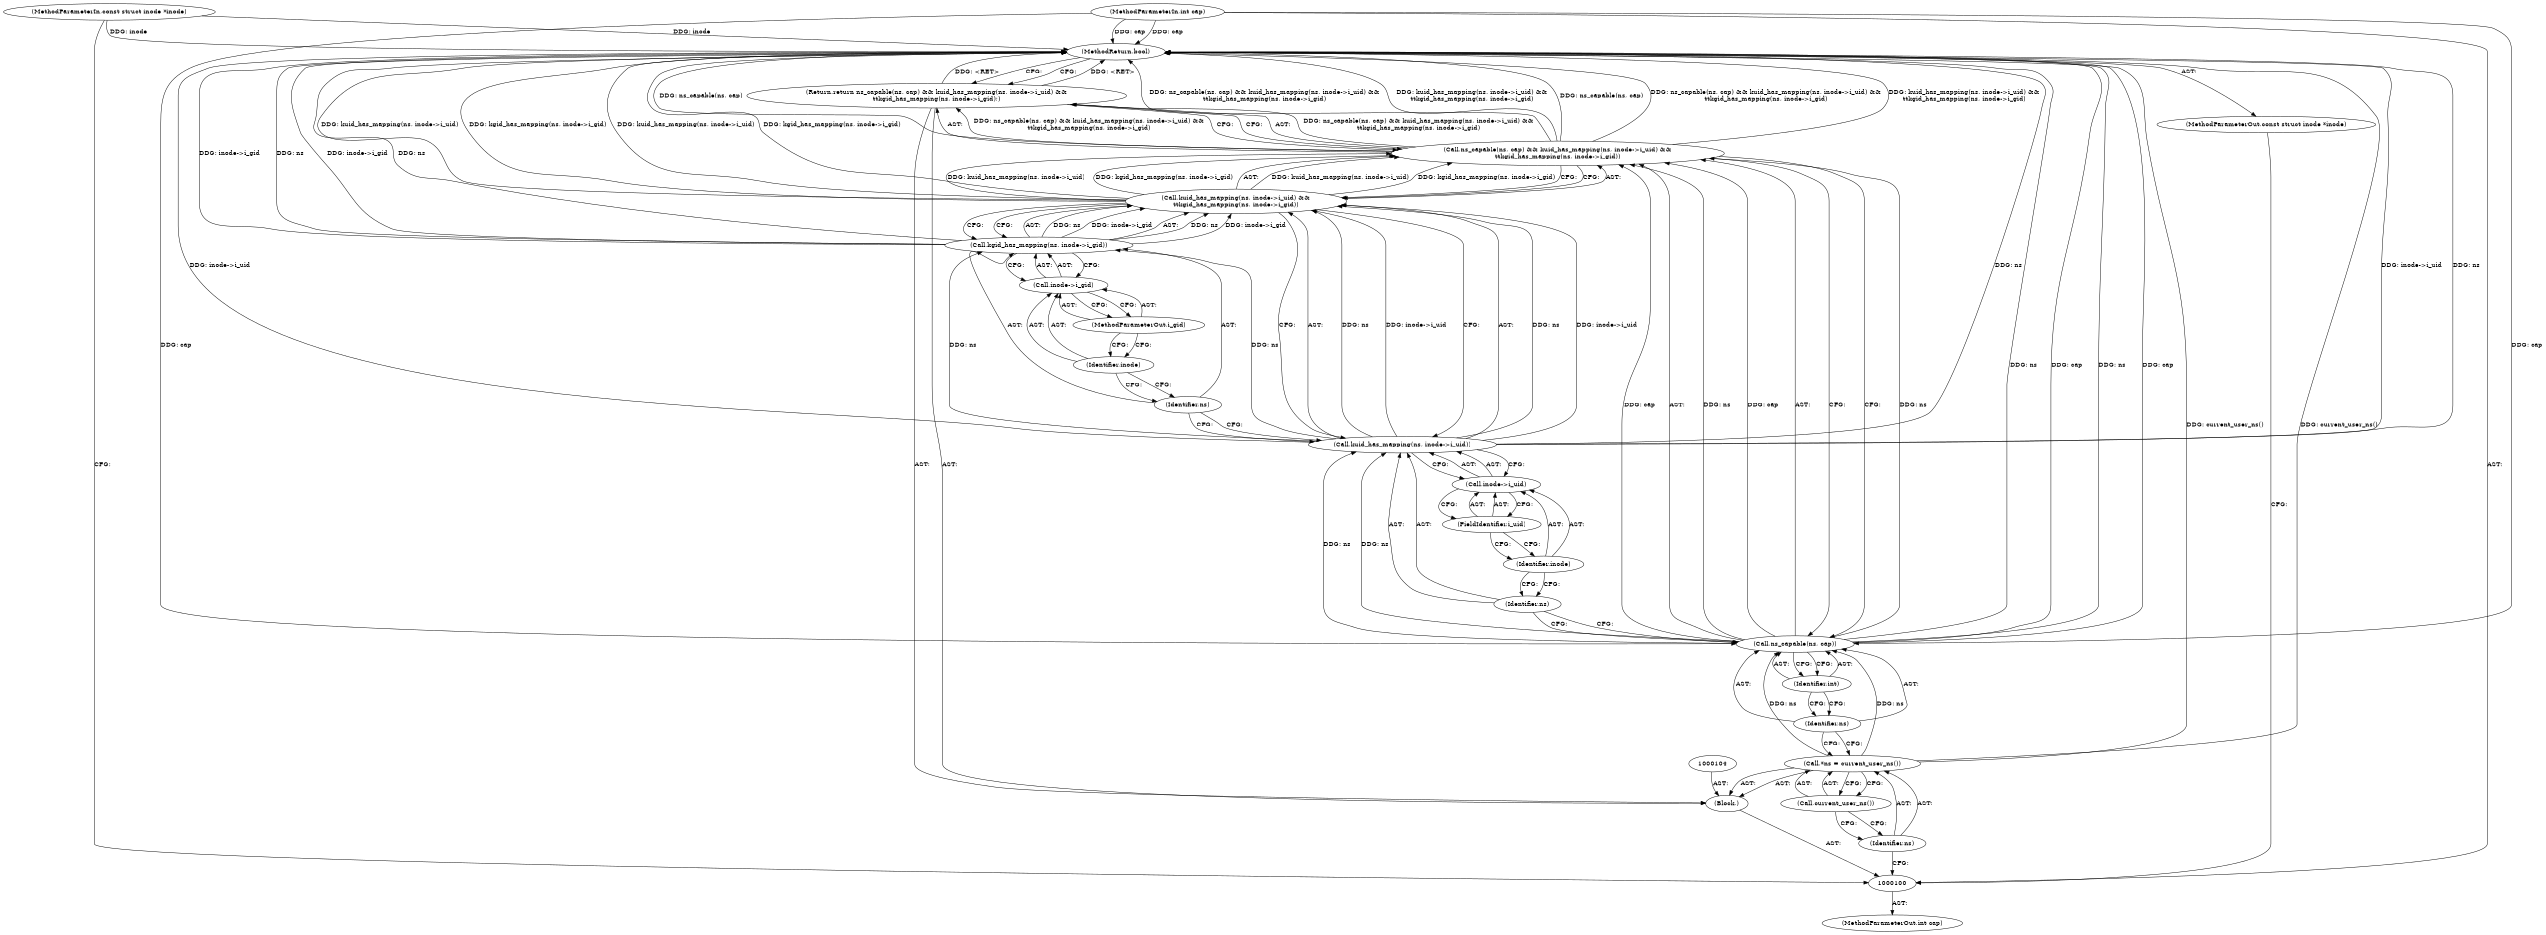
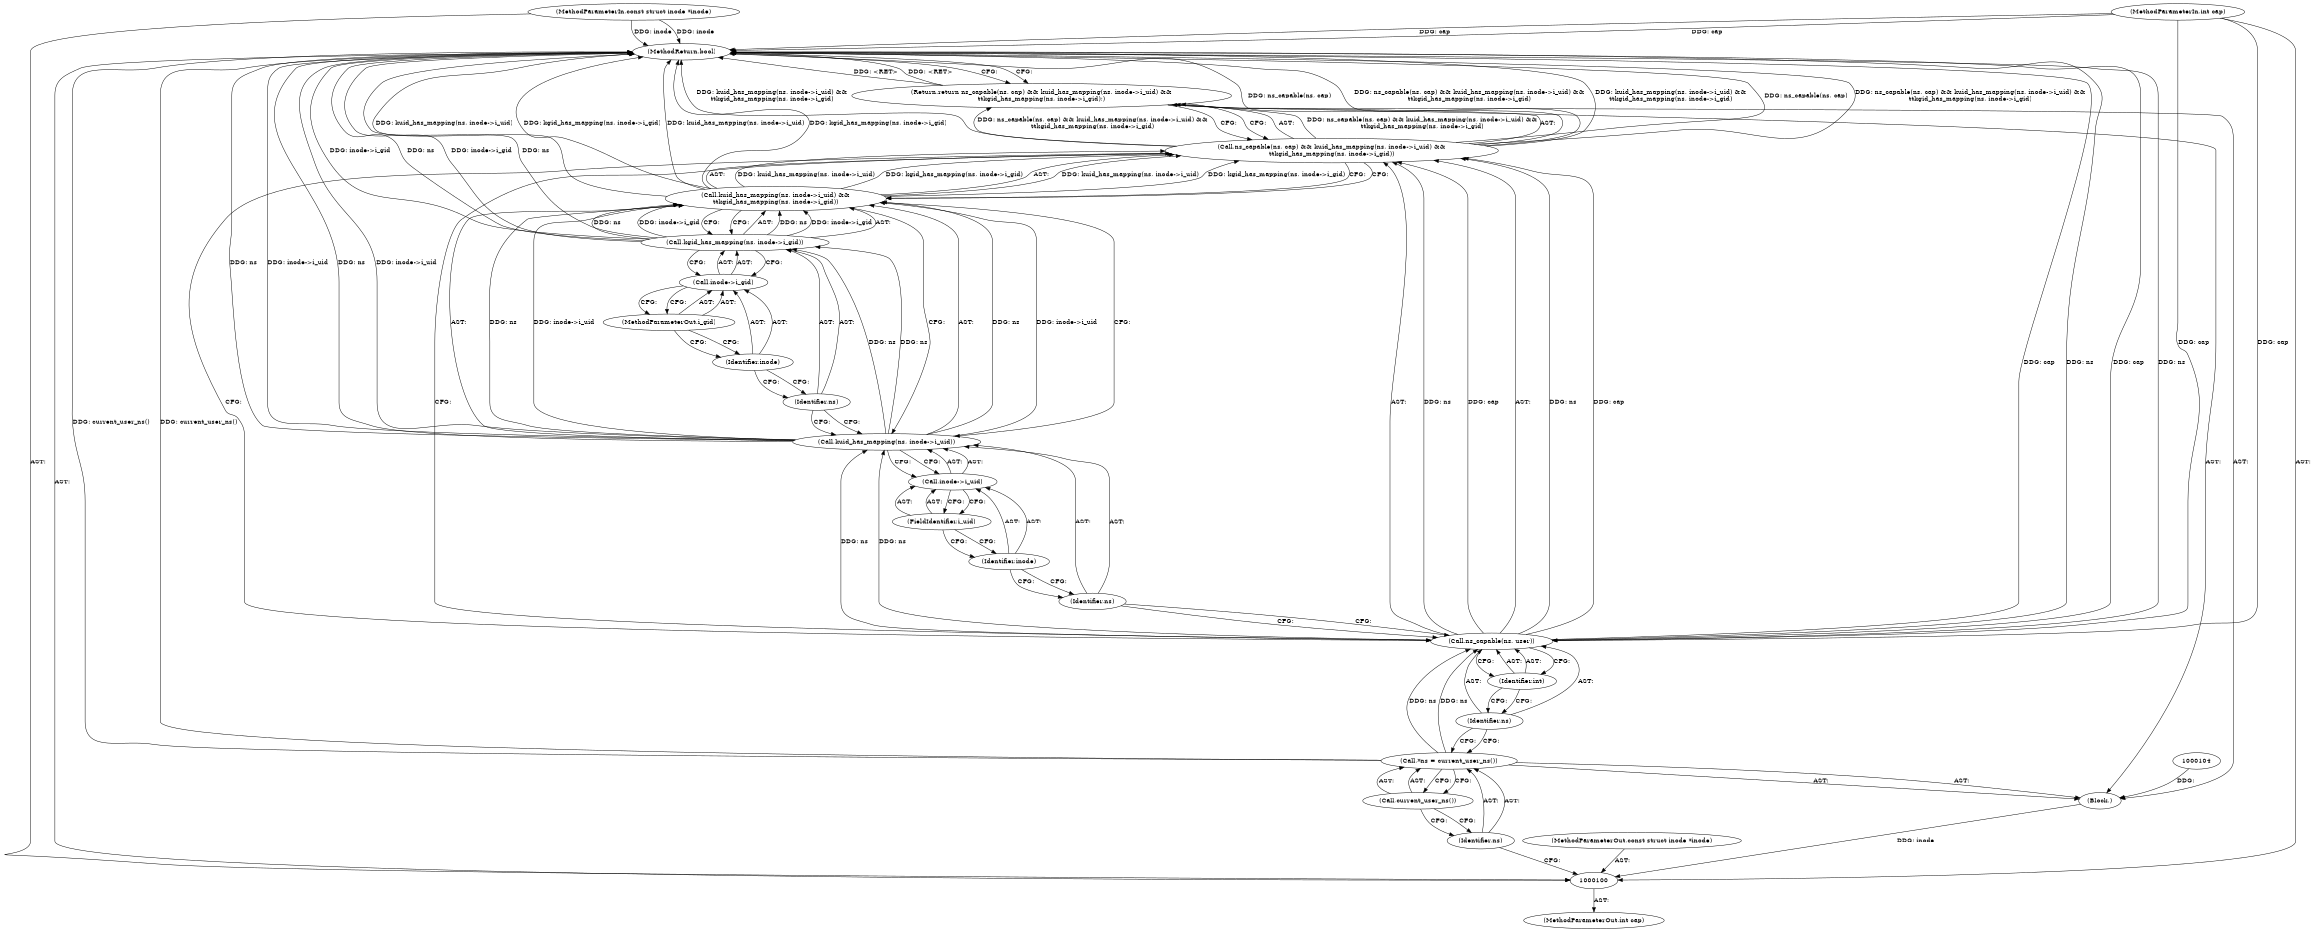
(1714, 56) -> (140, 856)
(104, 465) -> (39, 462)
(2280, 504) -> (1624, 861)
(1795, 644) -> (1492, 641)
(1722, 784) -> (2187, 781)
(1835, 843) -> (1916, 841)
